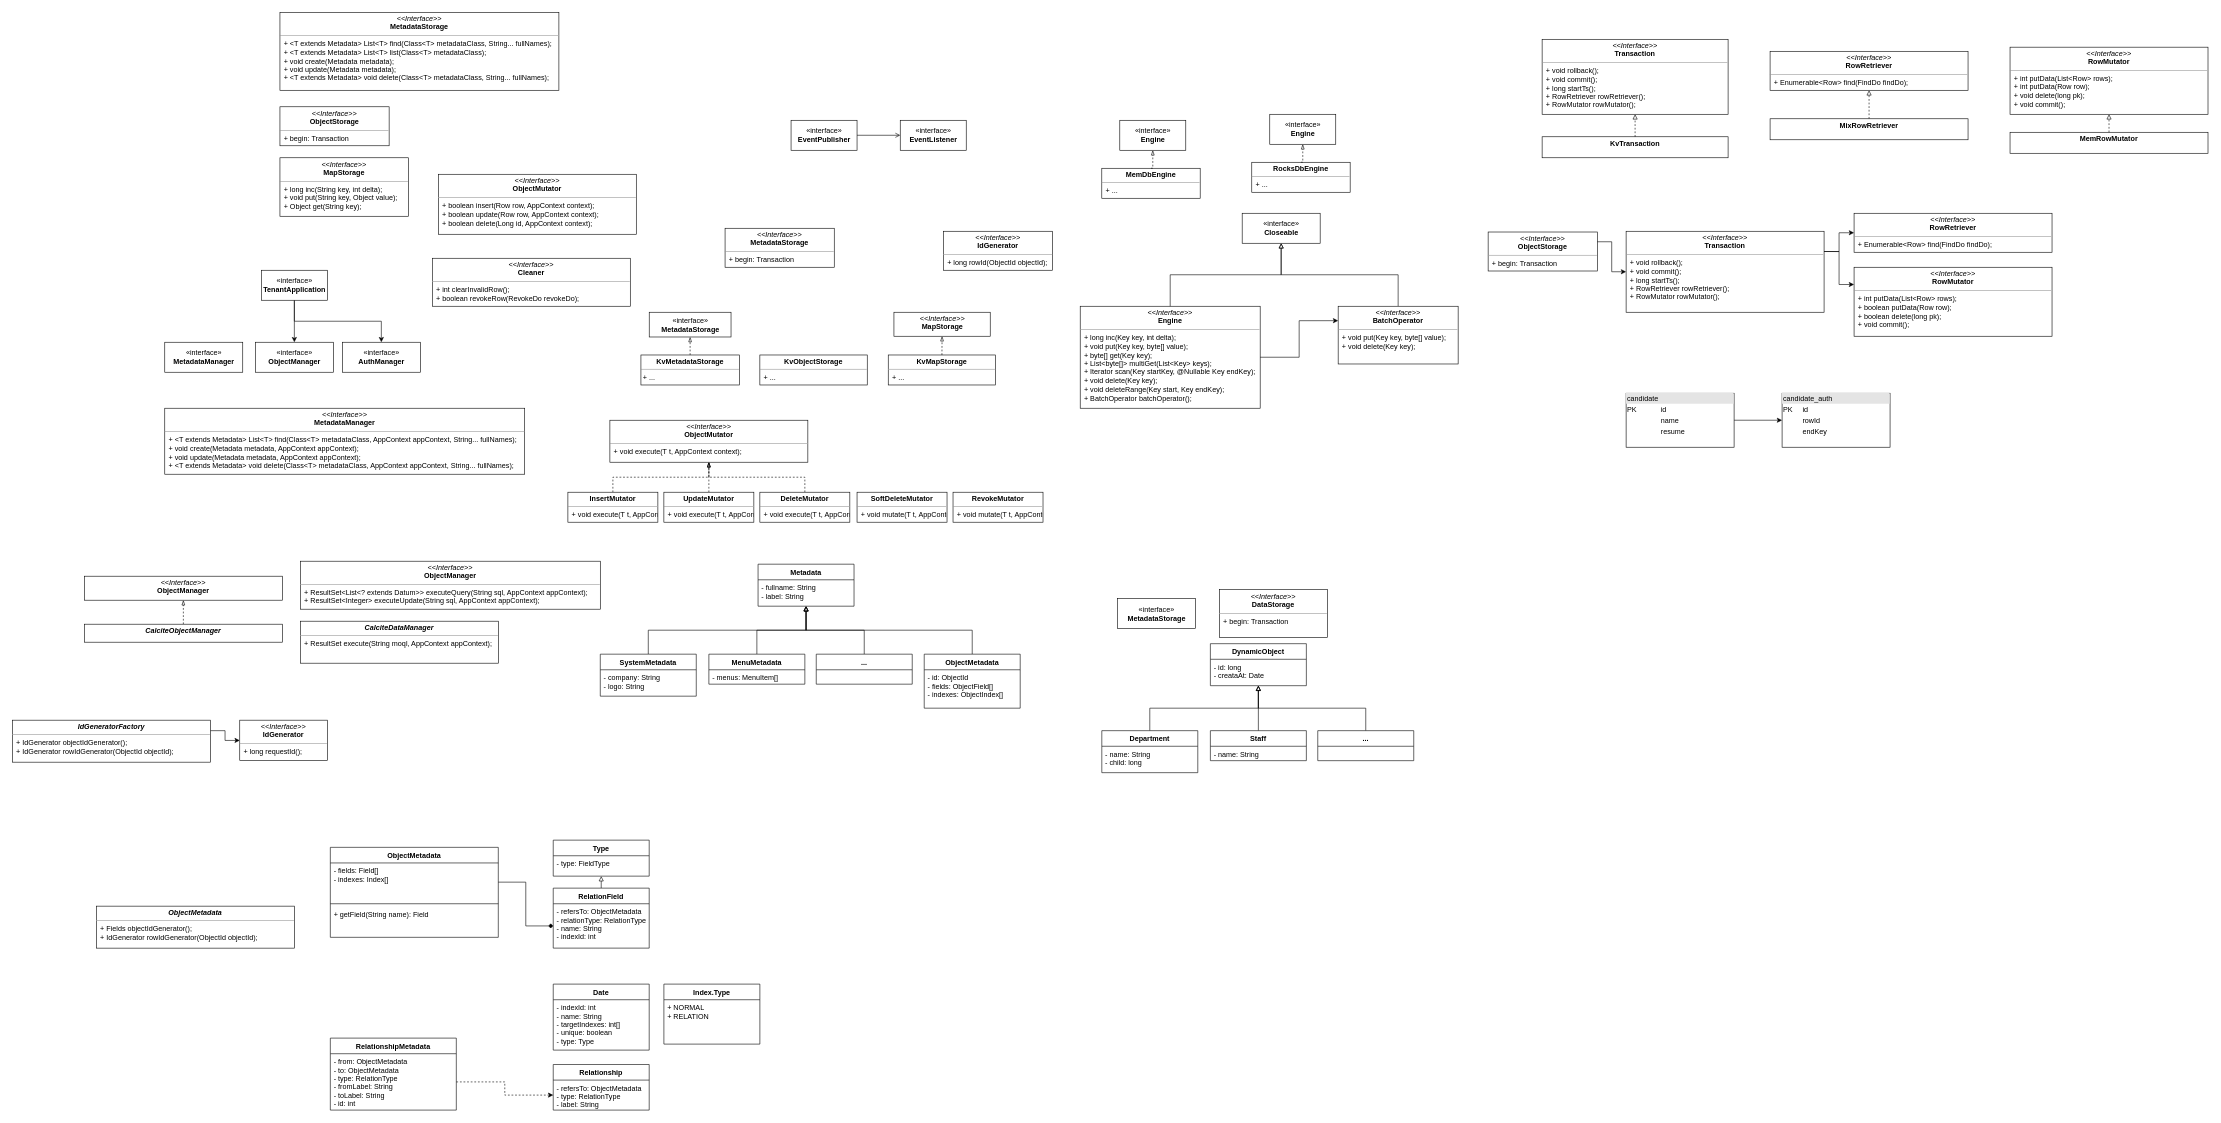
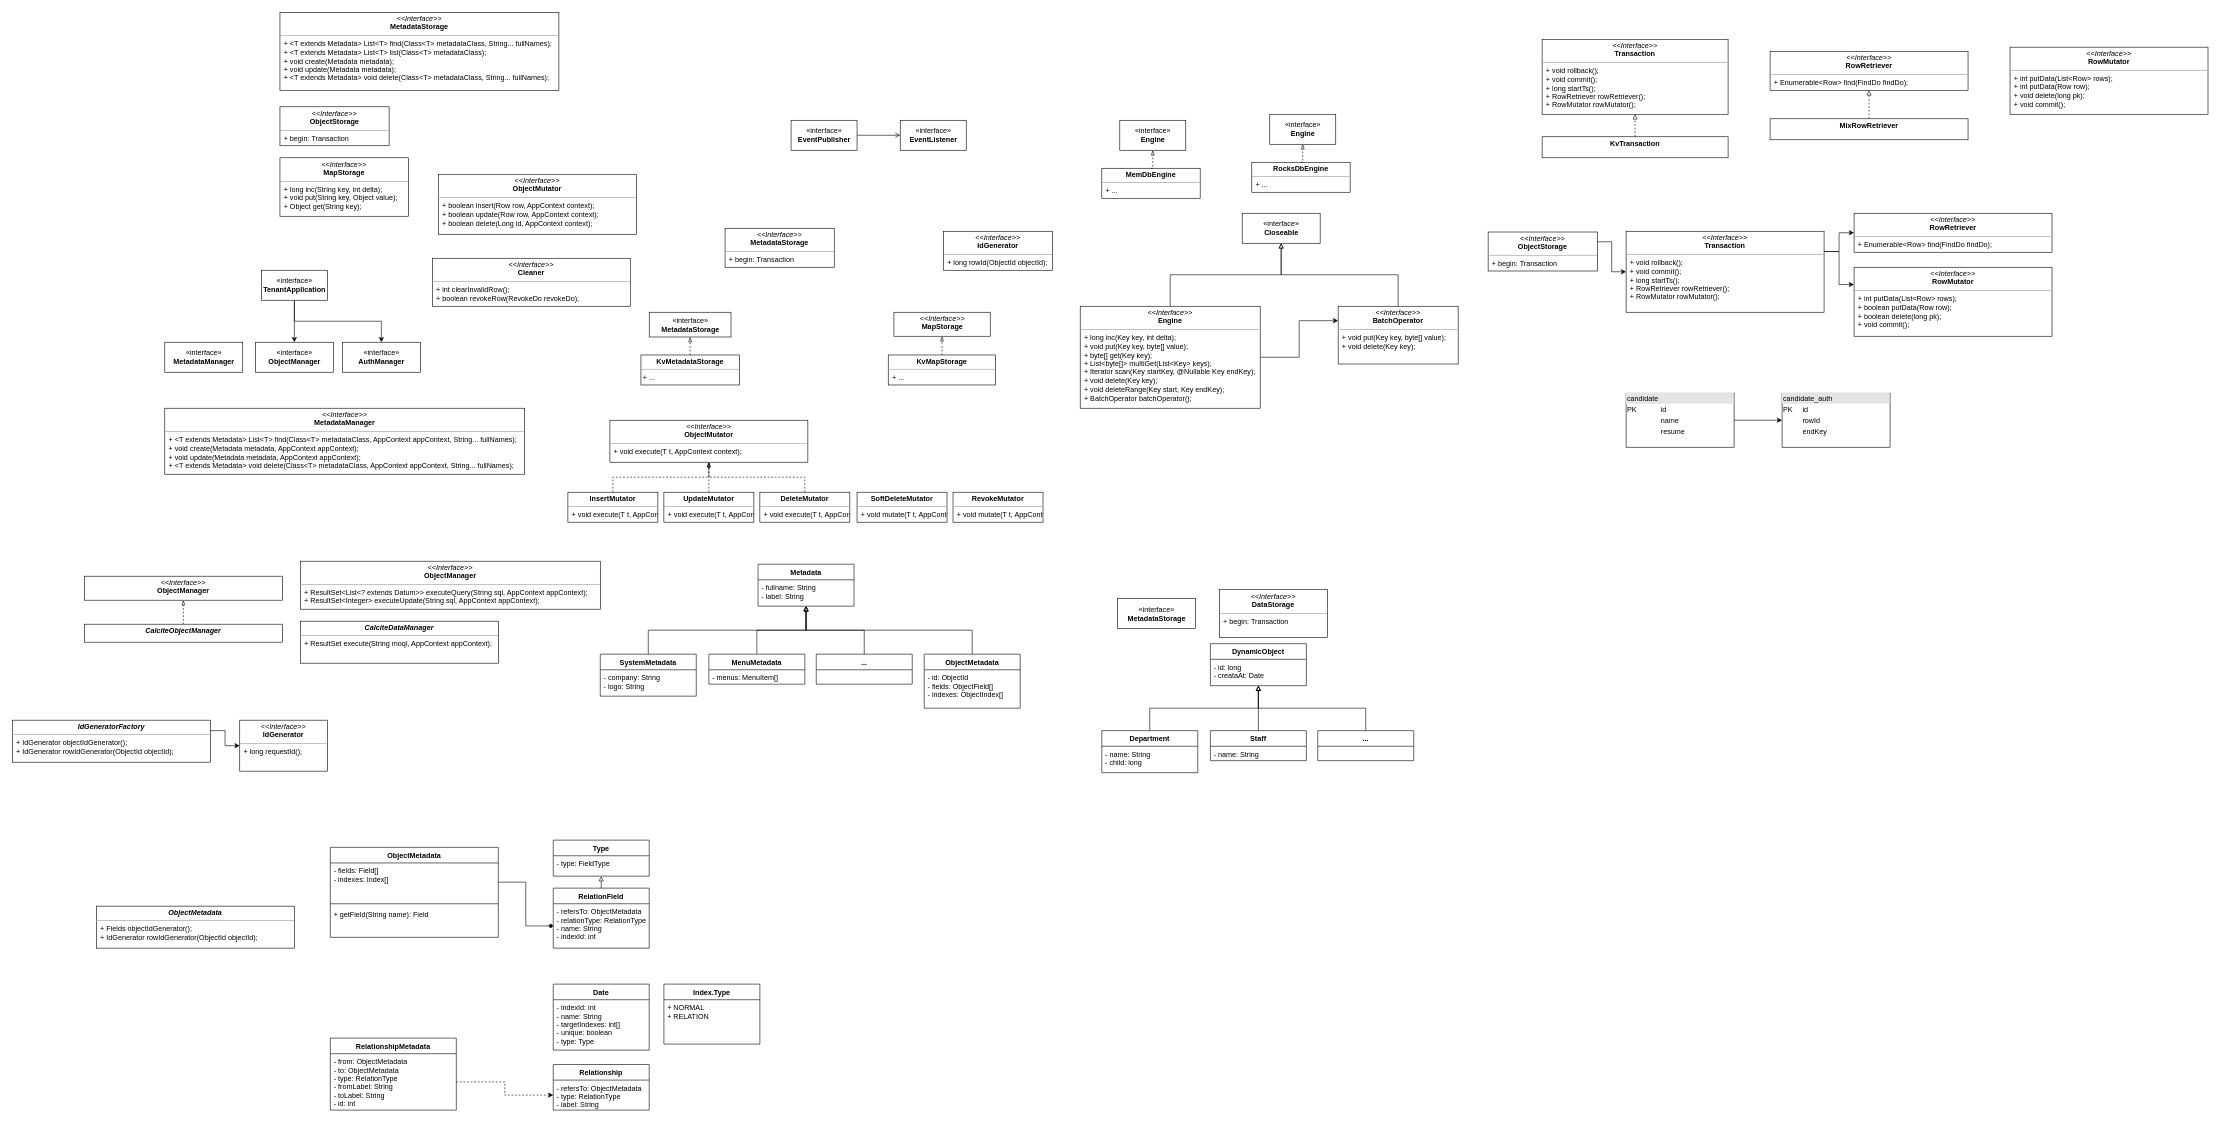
(2109, 131) -> none
(2109, 143) -> none
(814, 370) -> none
(284, 741) -> (284, 746)
